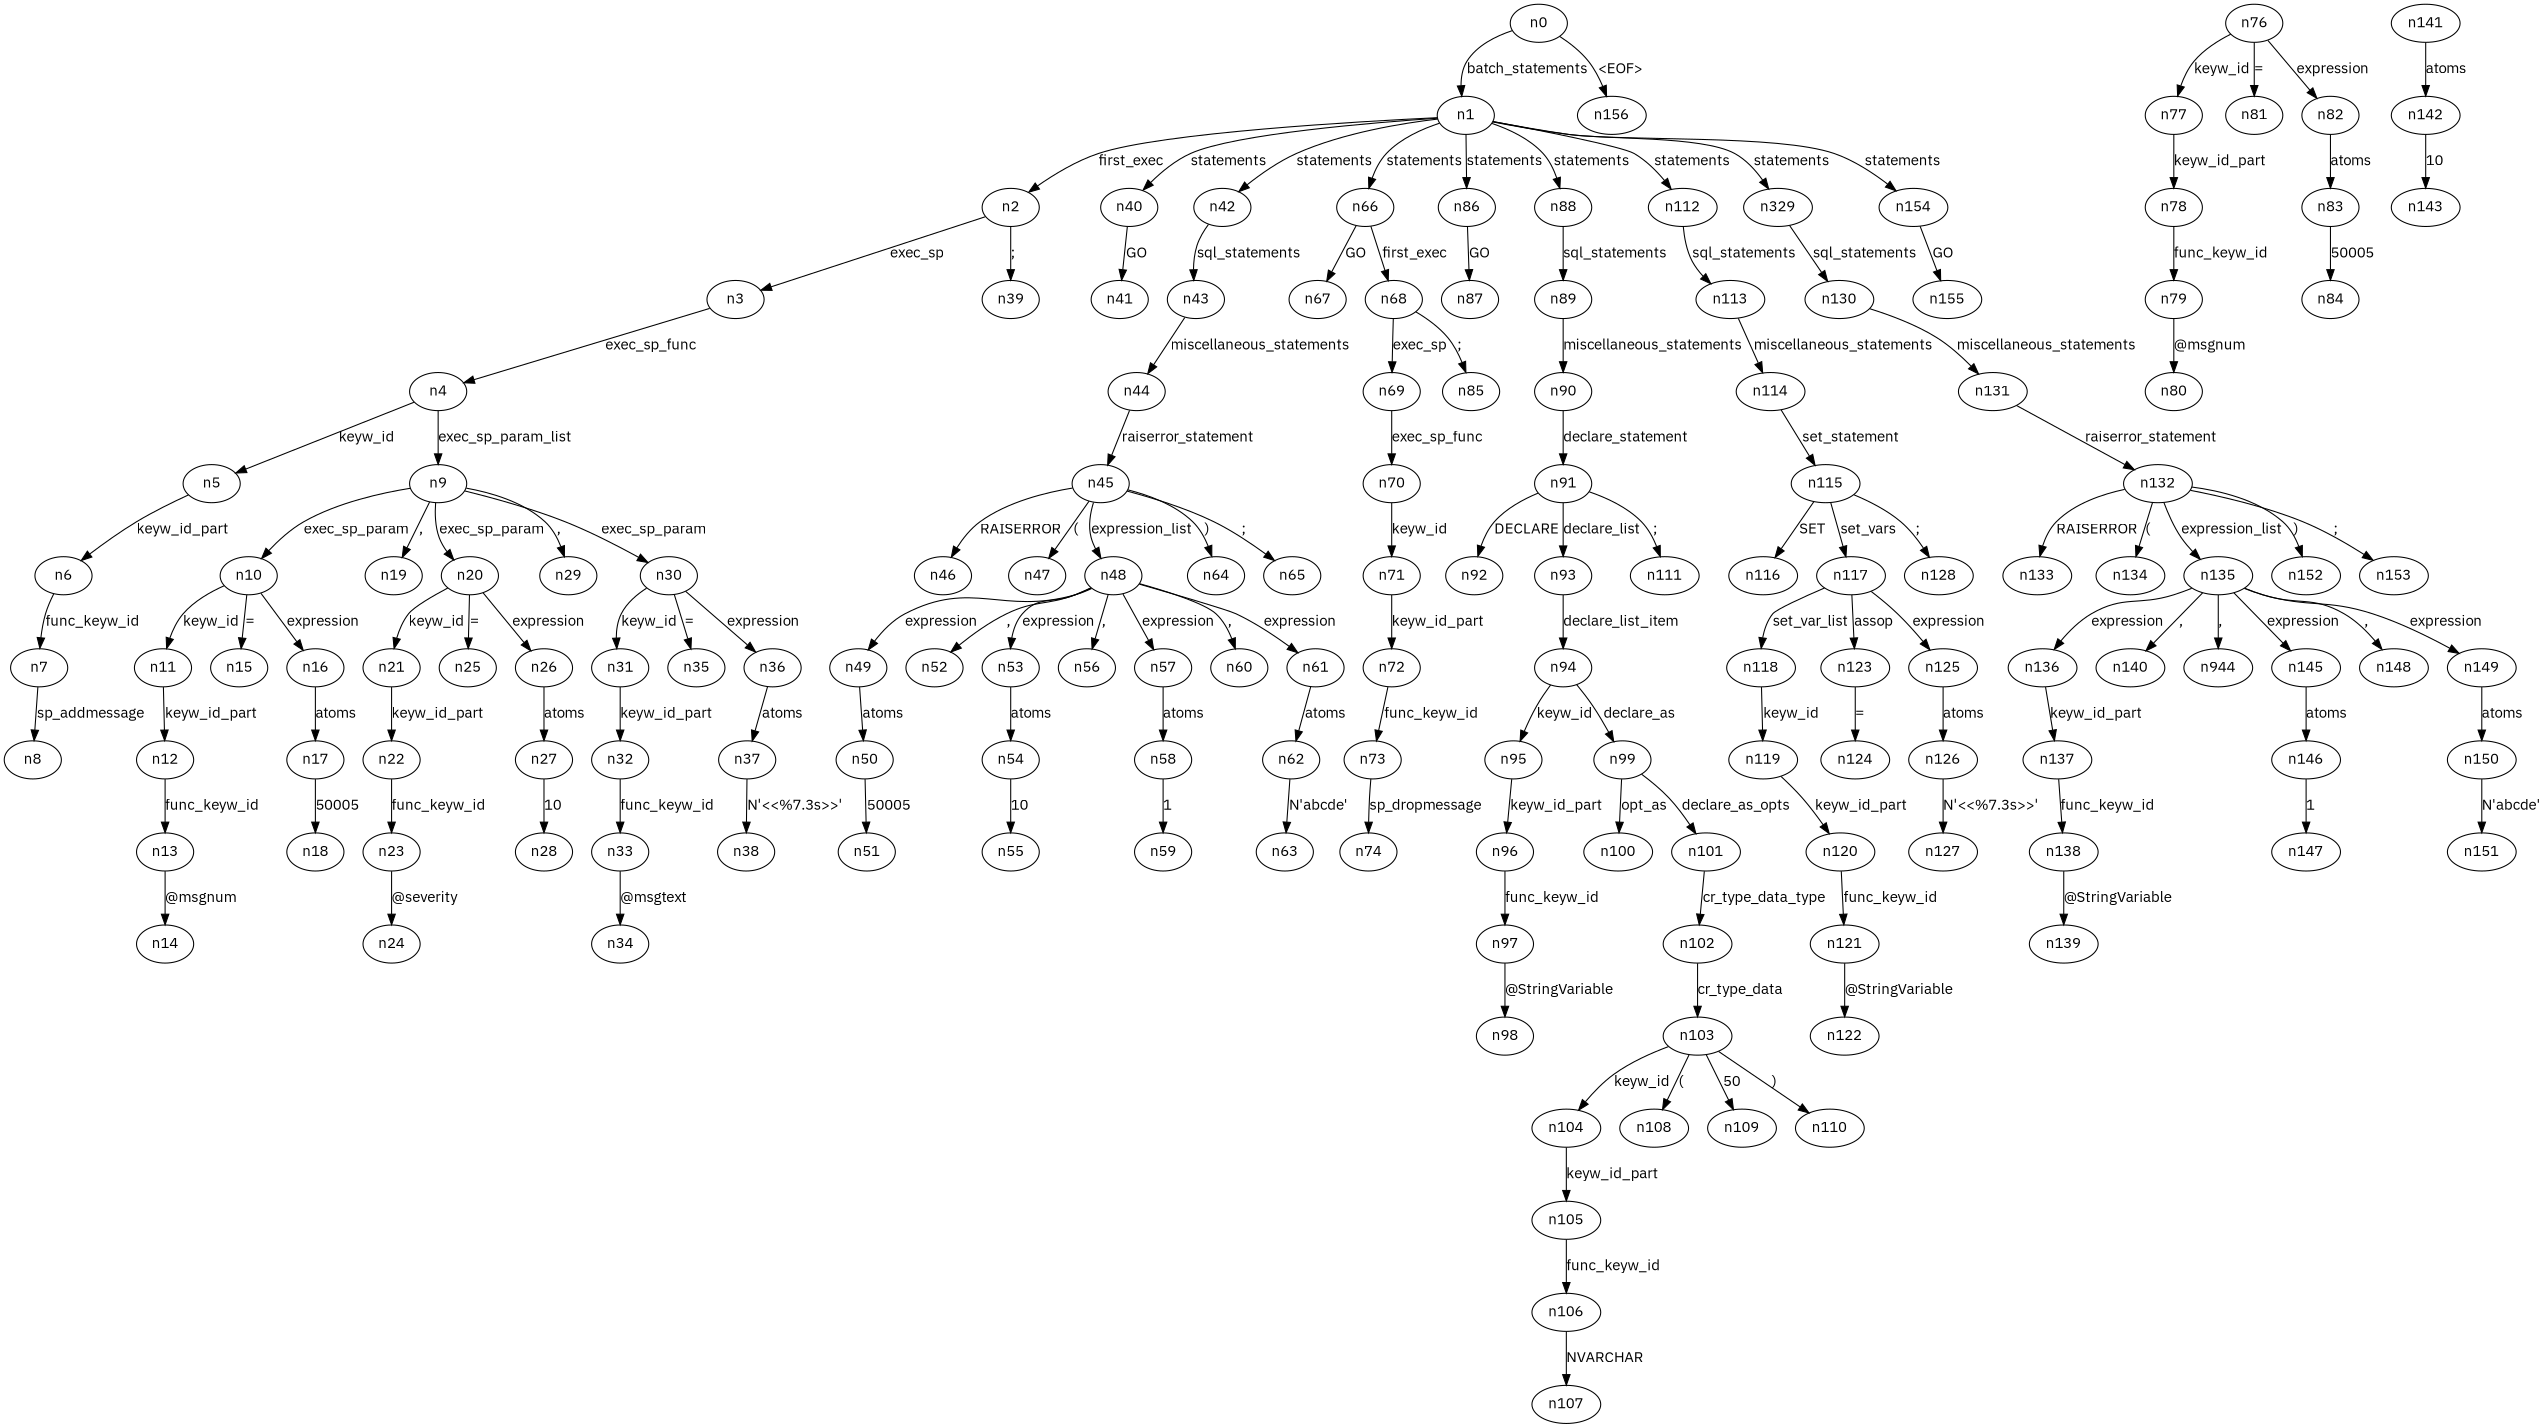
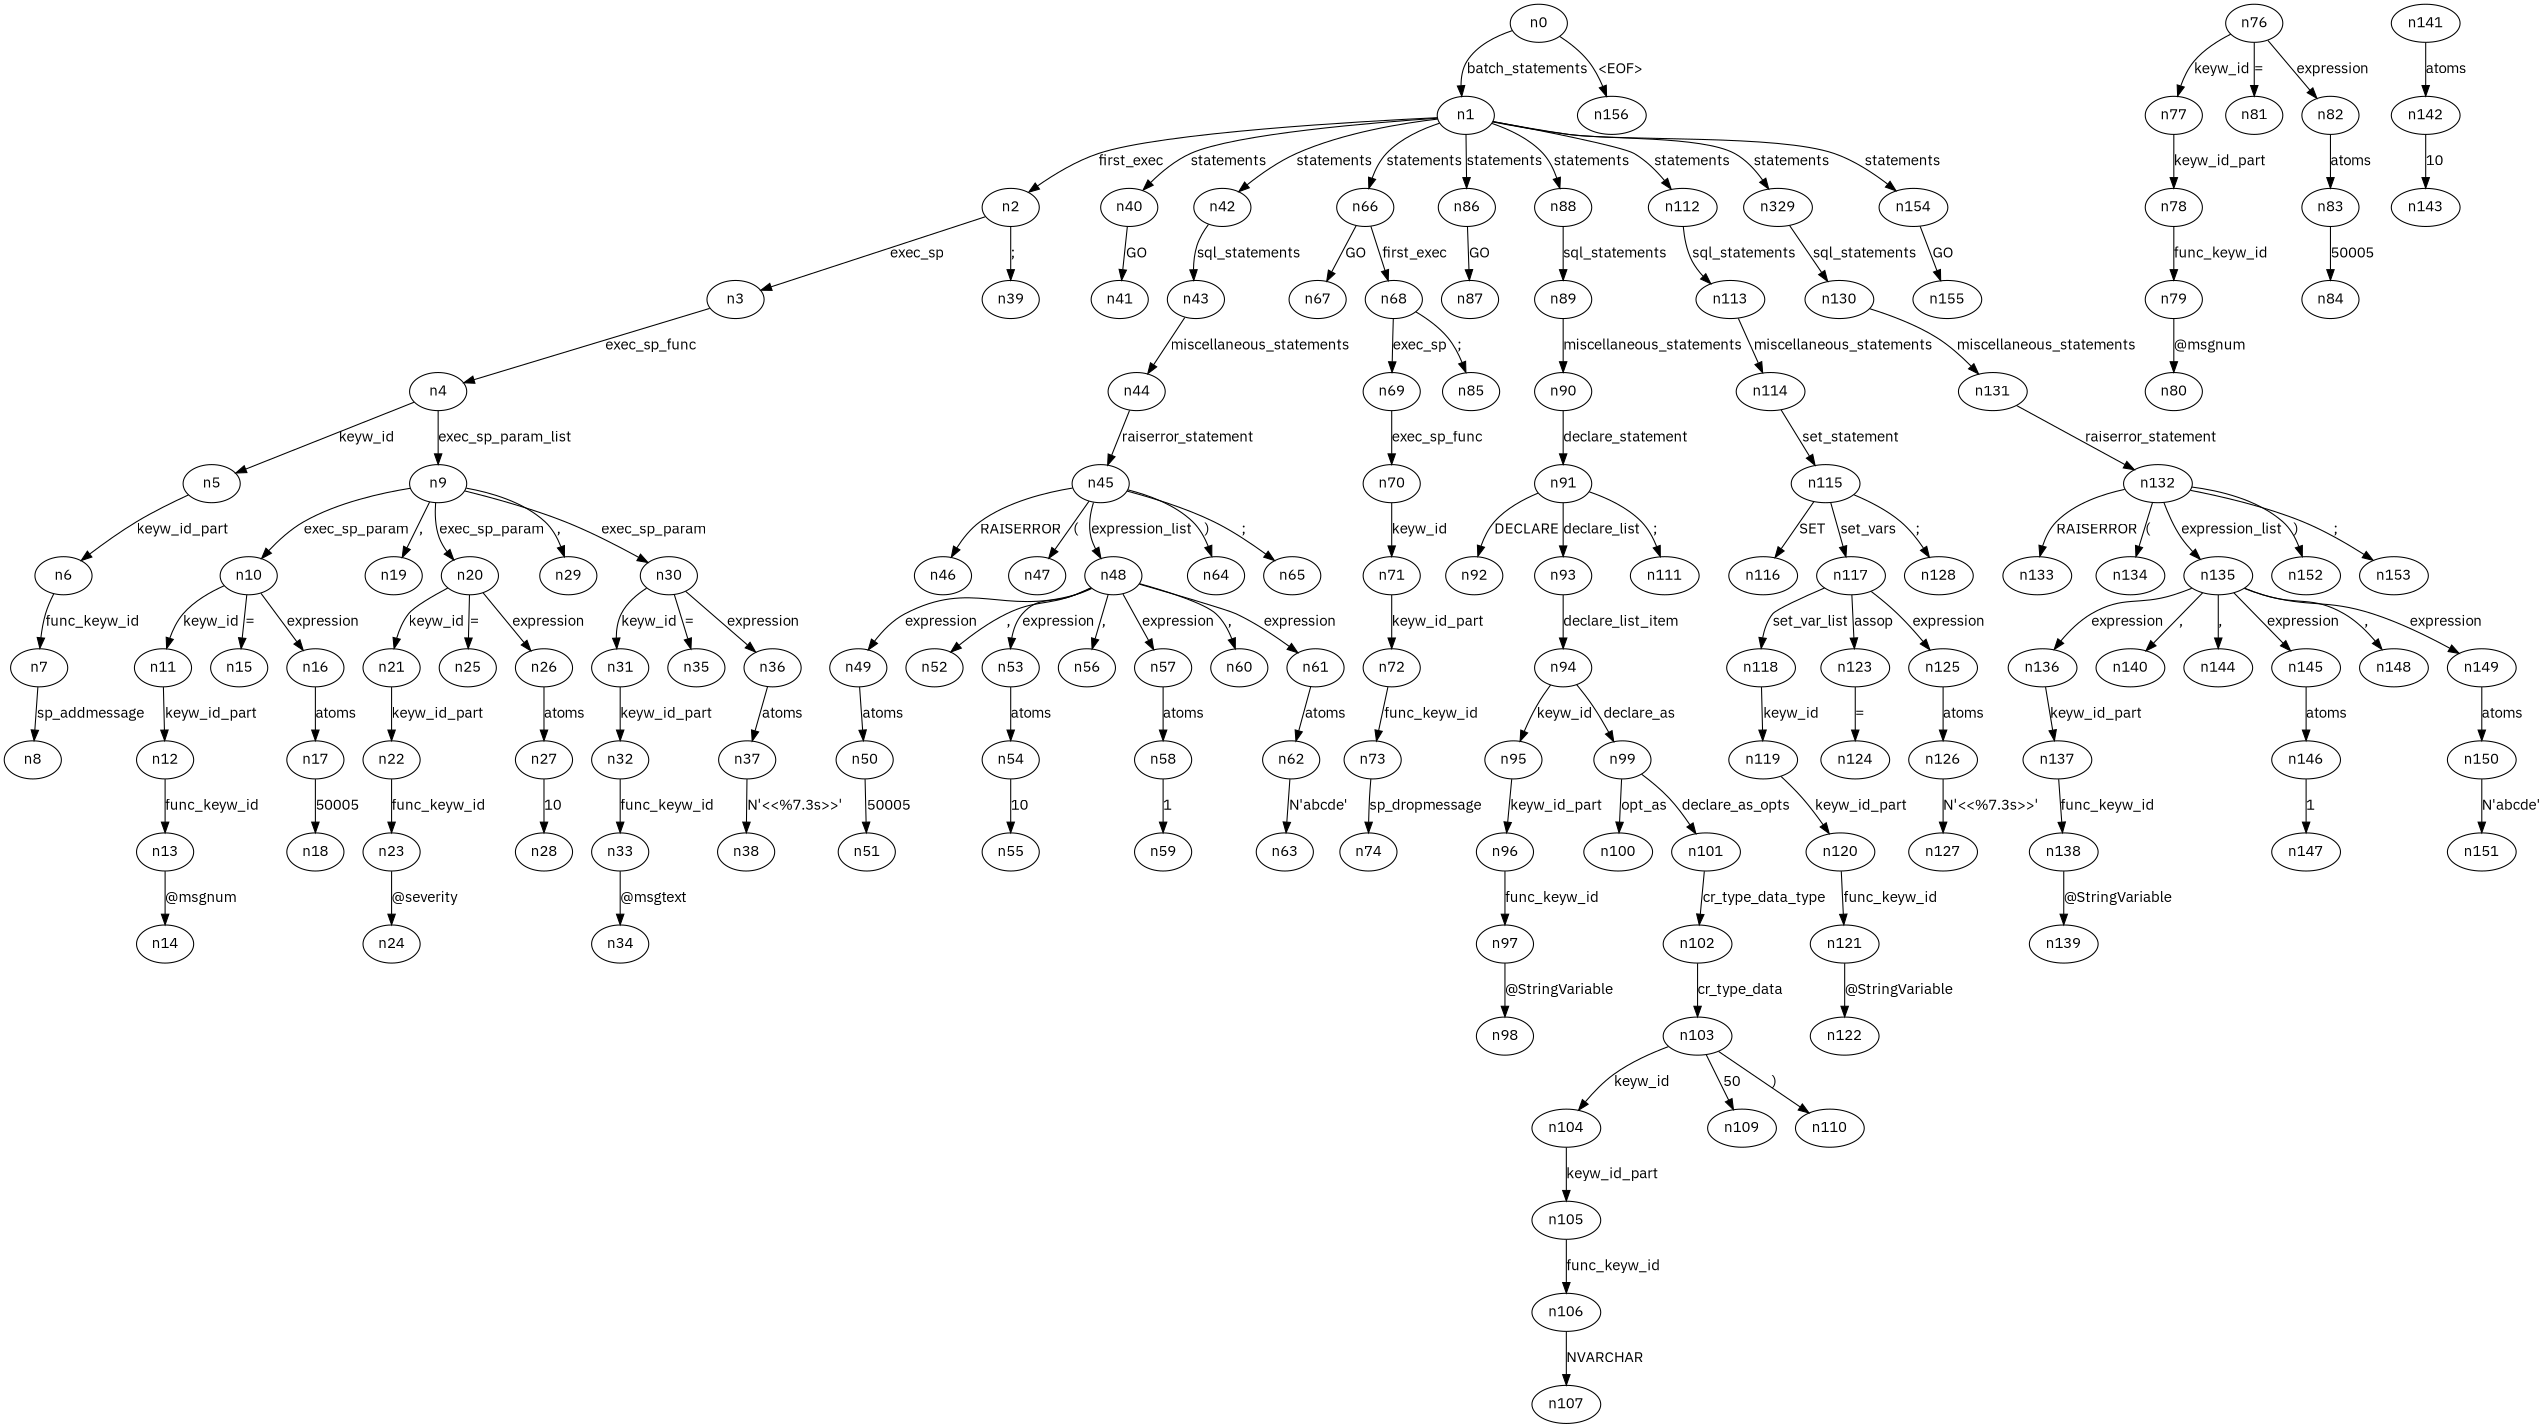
(2218, 668) -> (2218, 668)
(1654, 1128) -> none
